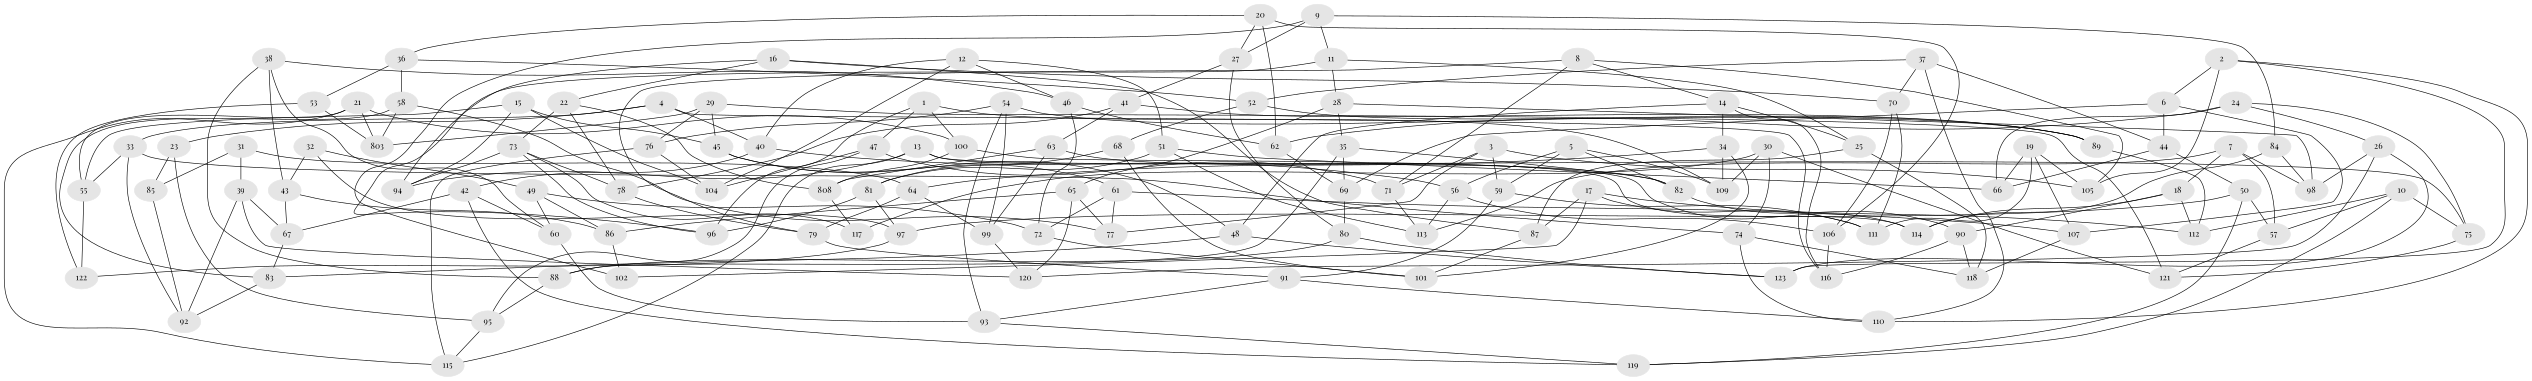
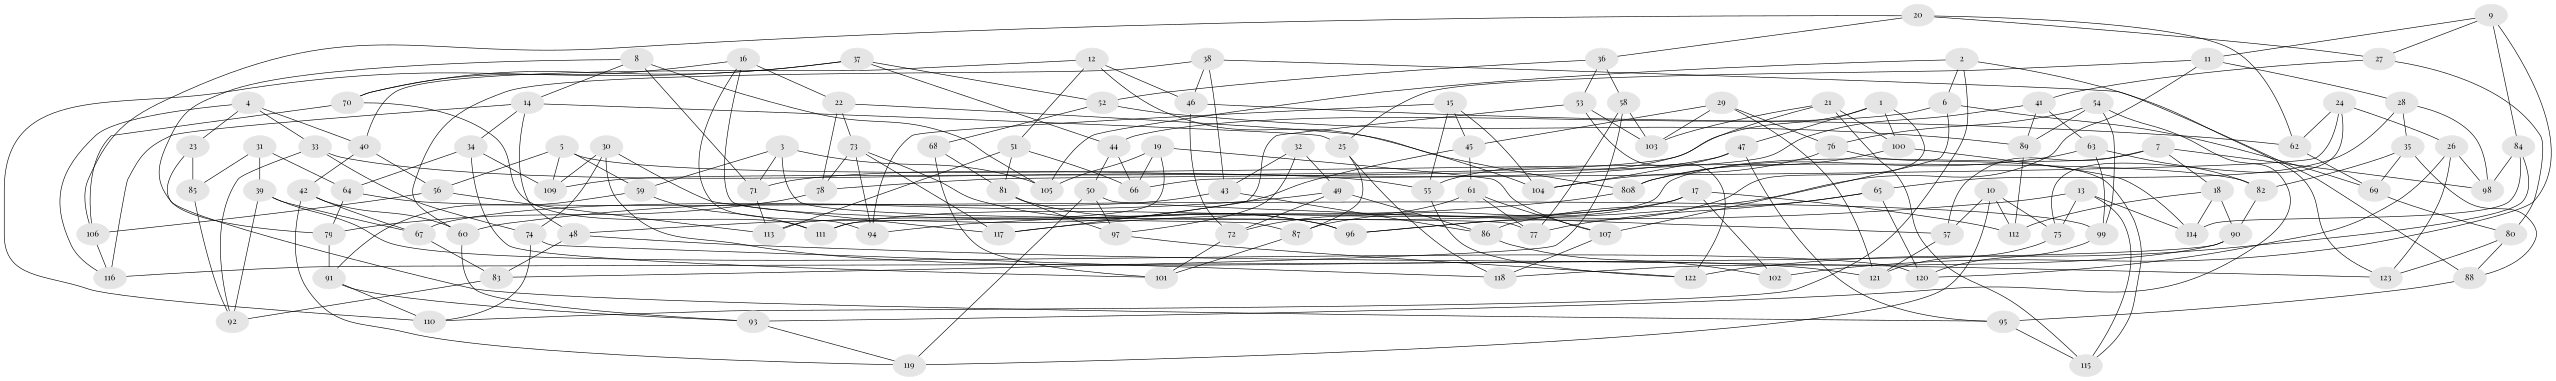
none -> (1269, 142)
(377, 147) -> (1652, 147)
none -> (2313, 240)
